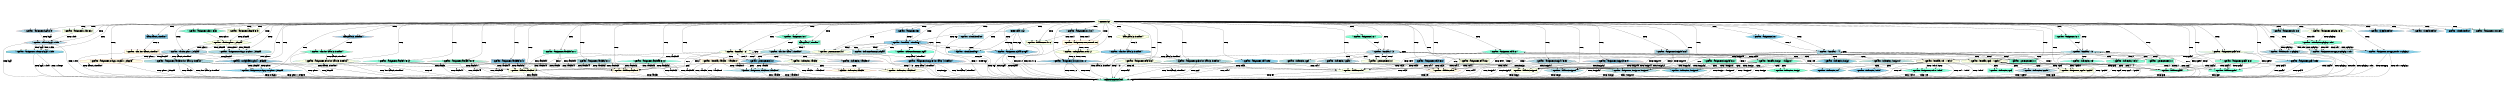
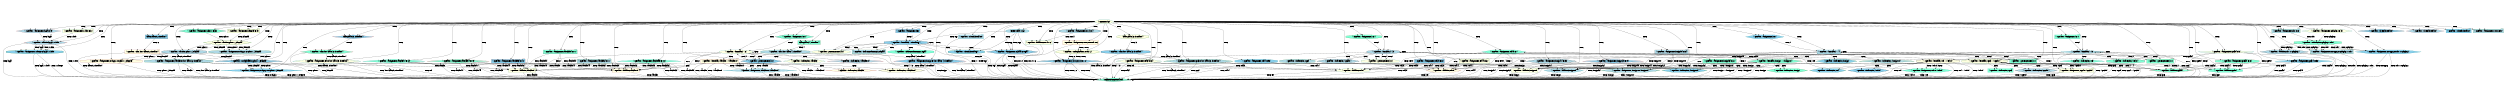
(1080, 36) -> none
(638, 56) -> none
